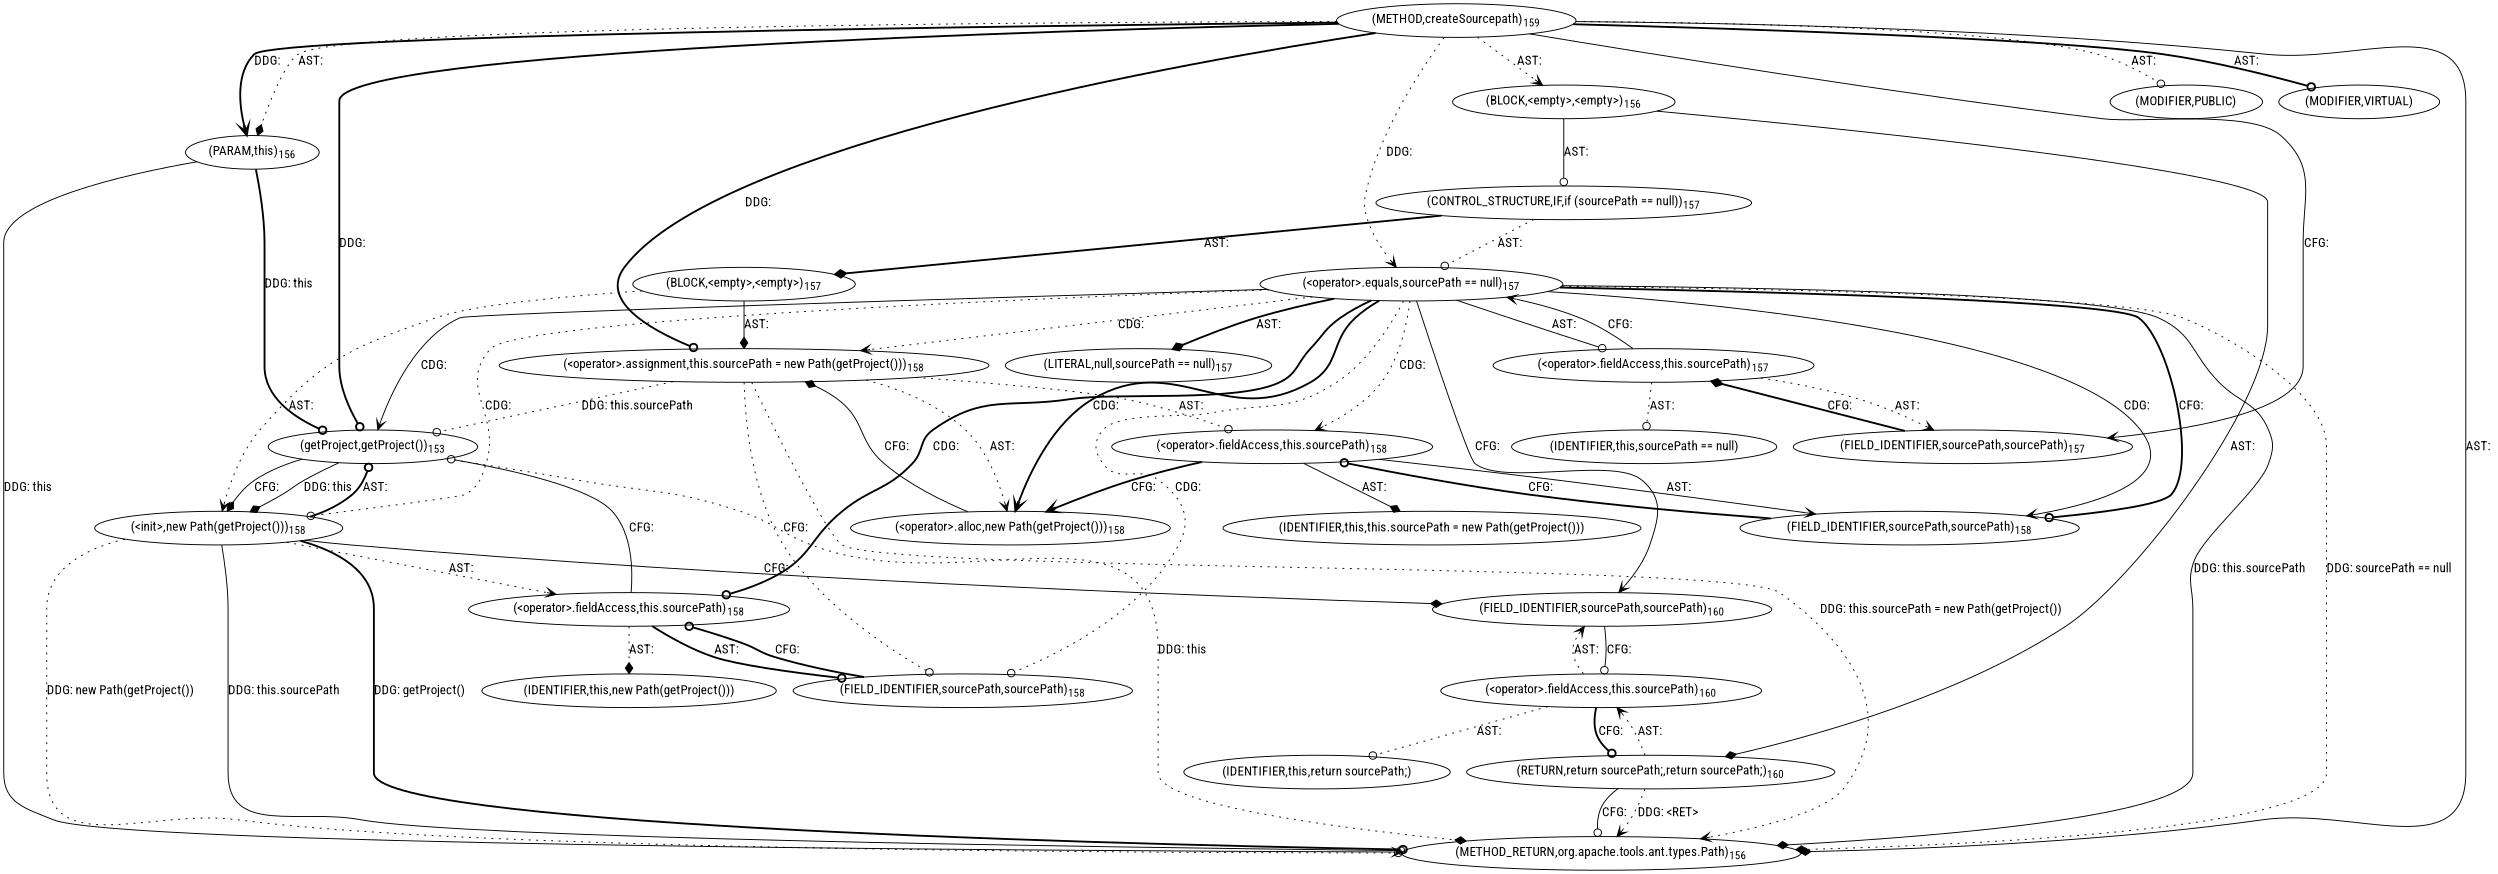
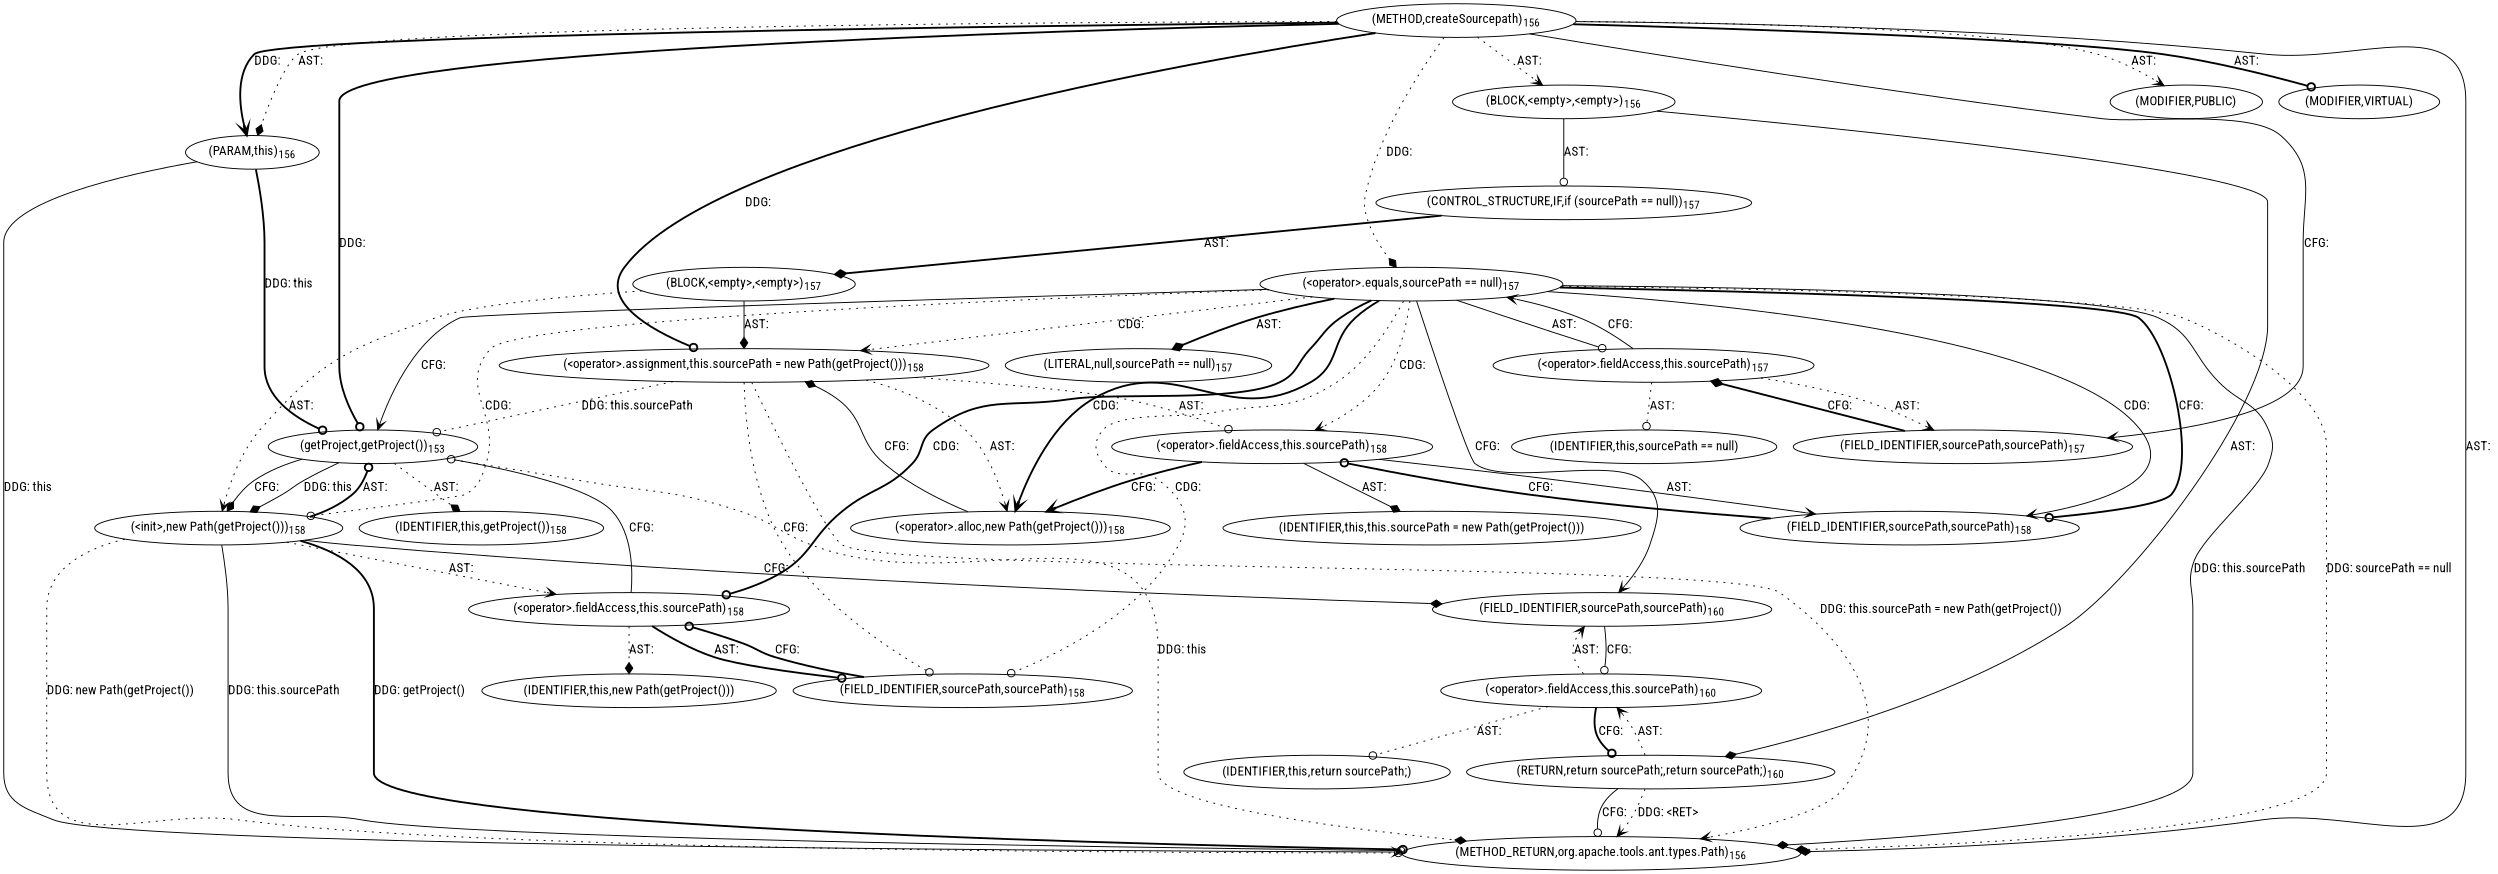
(1532, 19) -> (1532, 19)
(1870, 29) -> (1870, 29)
(1382, 144) -> (1382, 144)
(1491, 242) -> none
(435, 365) -> (435, 365)
none -> (481, 528)
